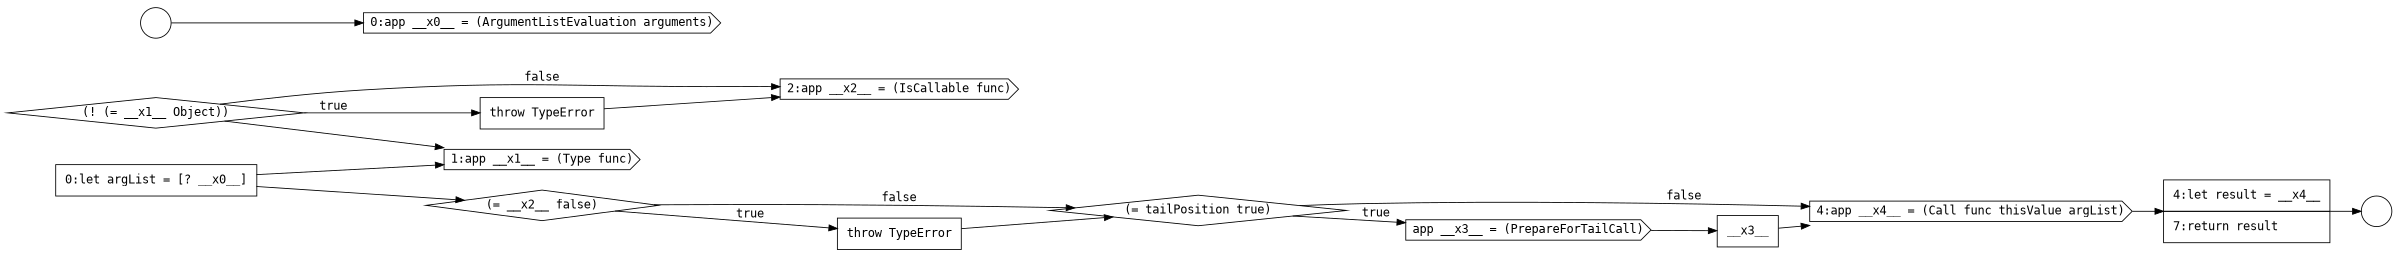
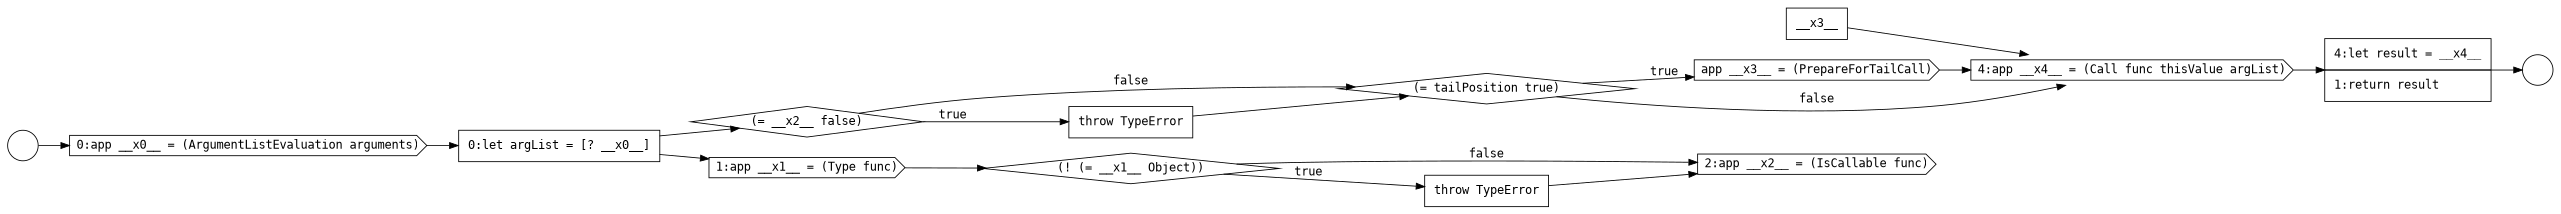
(330, 134) -> (941, 168)
none -> (438, 146)
(2226, 227) -> (2387, 85)
(1680, 231) -> (1951, 70)
